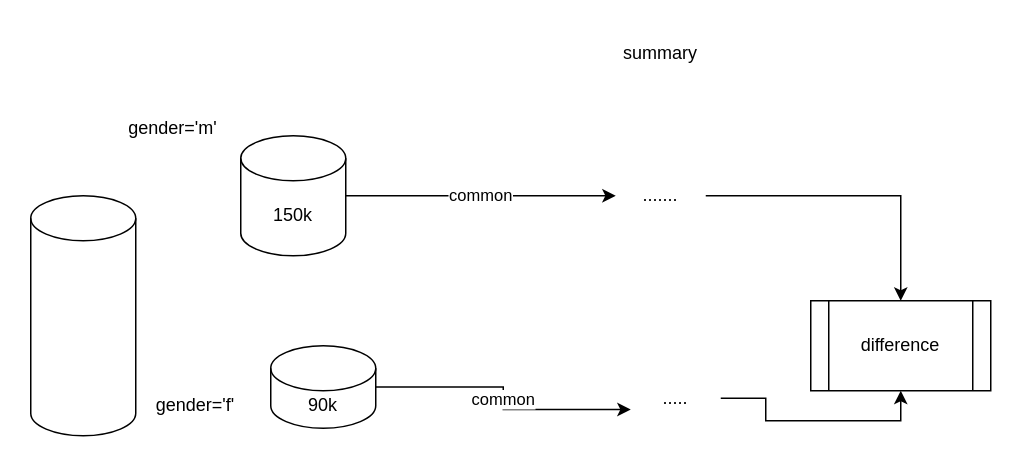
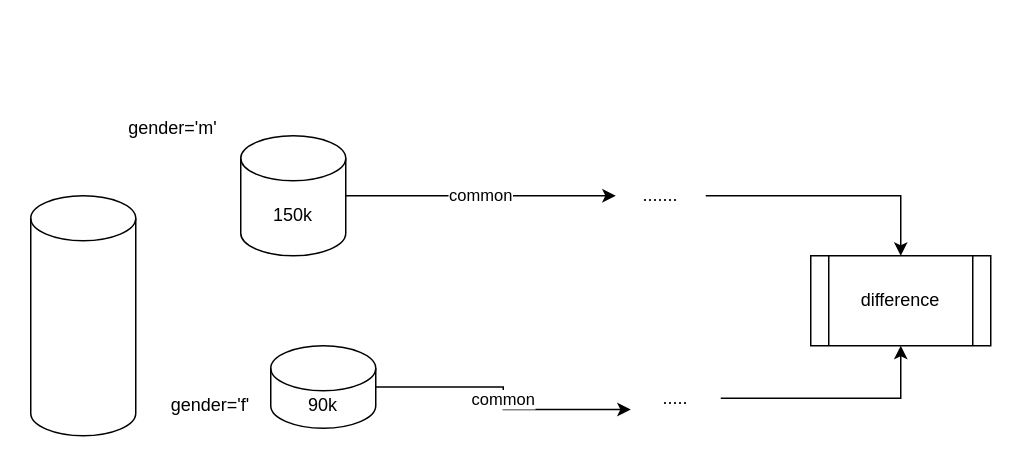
(661, 53) -> none
(901, 346) -> (901, 301)
(196, 406) -> (211, 406)
